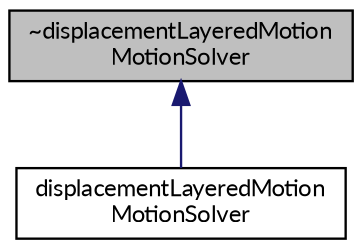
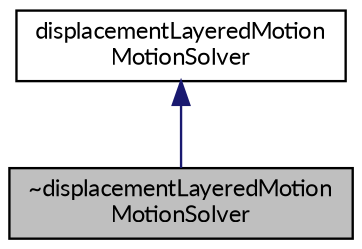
(181, 137) -> (181, 137)
